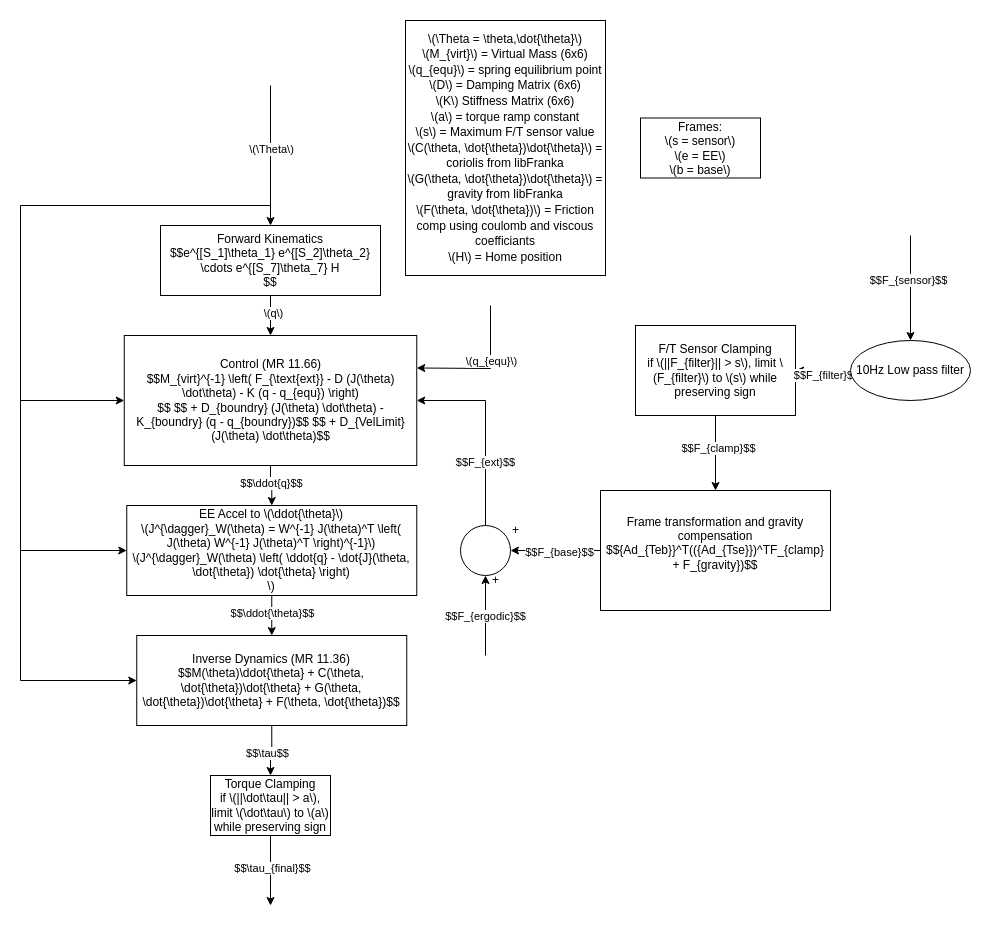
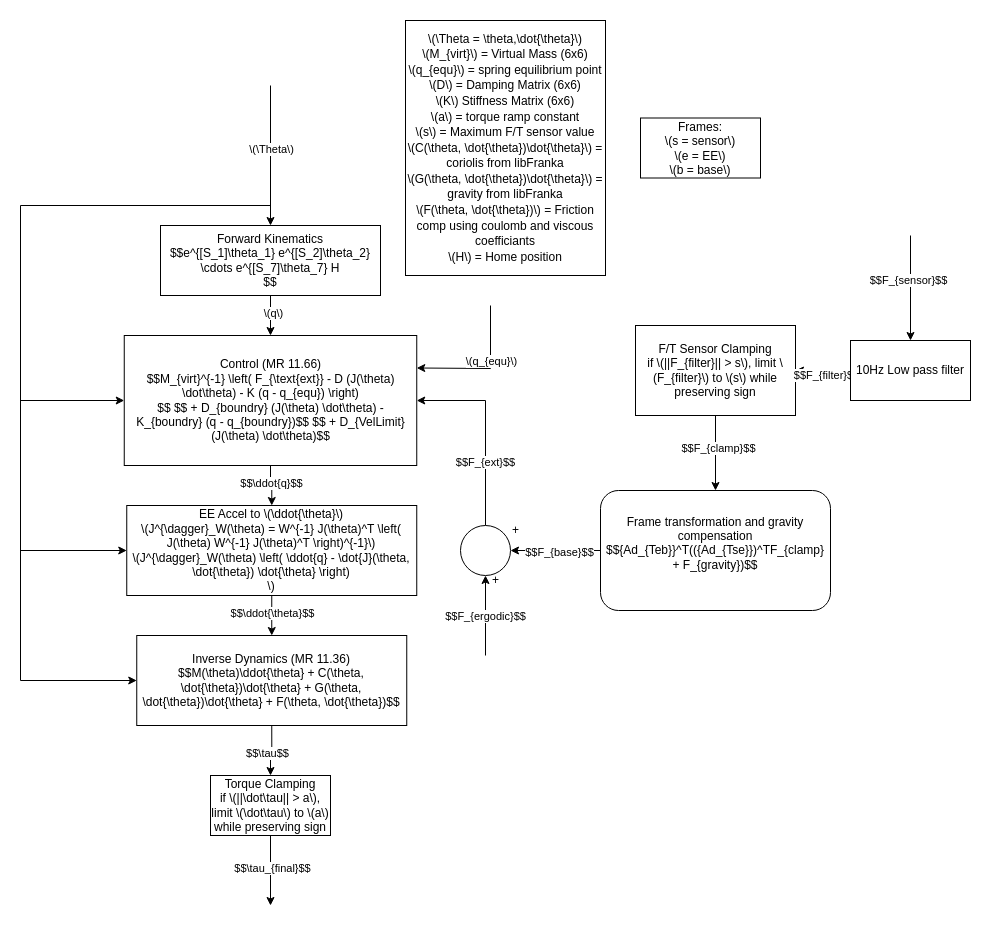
(911, 371) -> (911, 371)
(716, 551) -> (716, 551)
